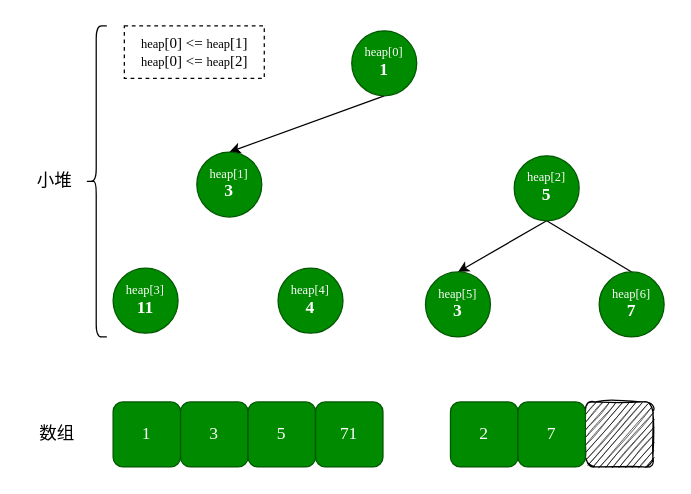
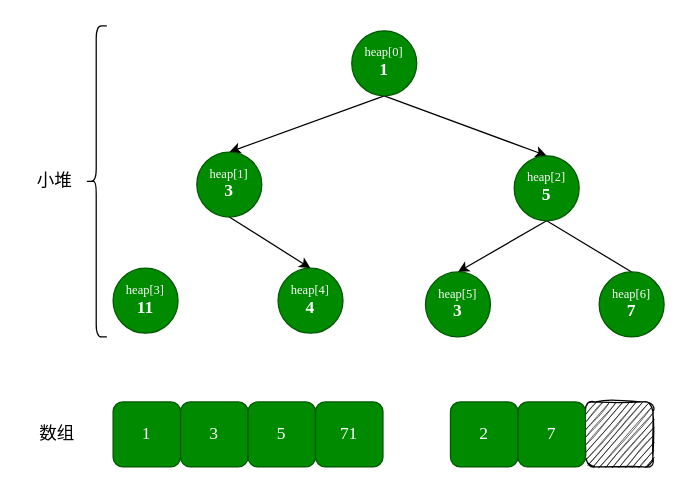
(194, 52) -> none
none -> (462, 124)
none -> (267, 240)
